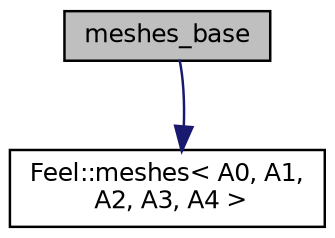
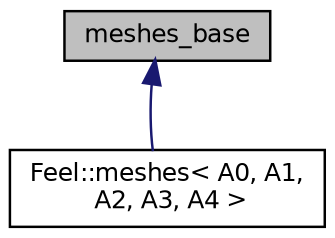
(184, 93) -> (151, 118)
